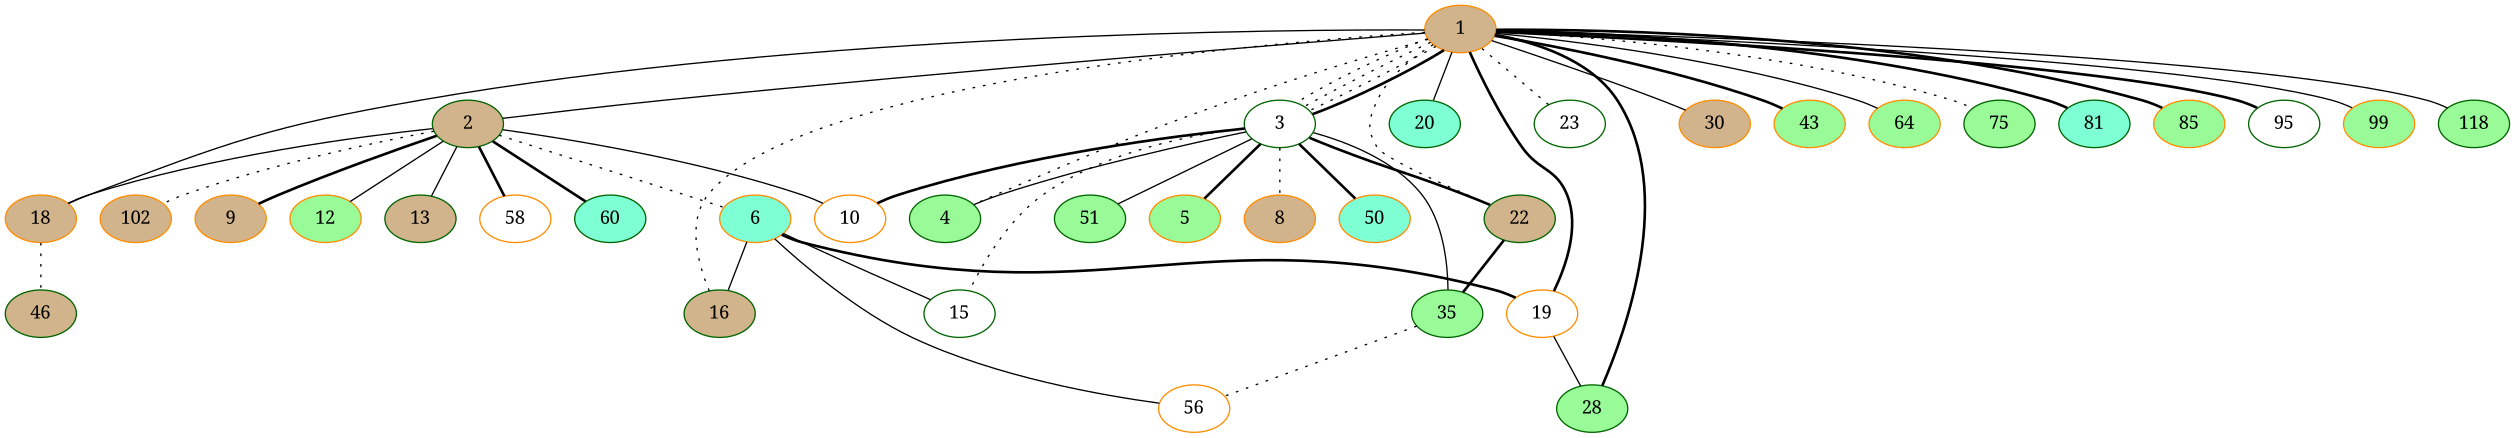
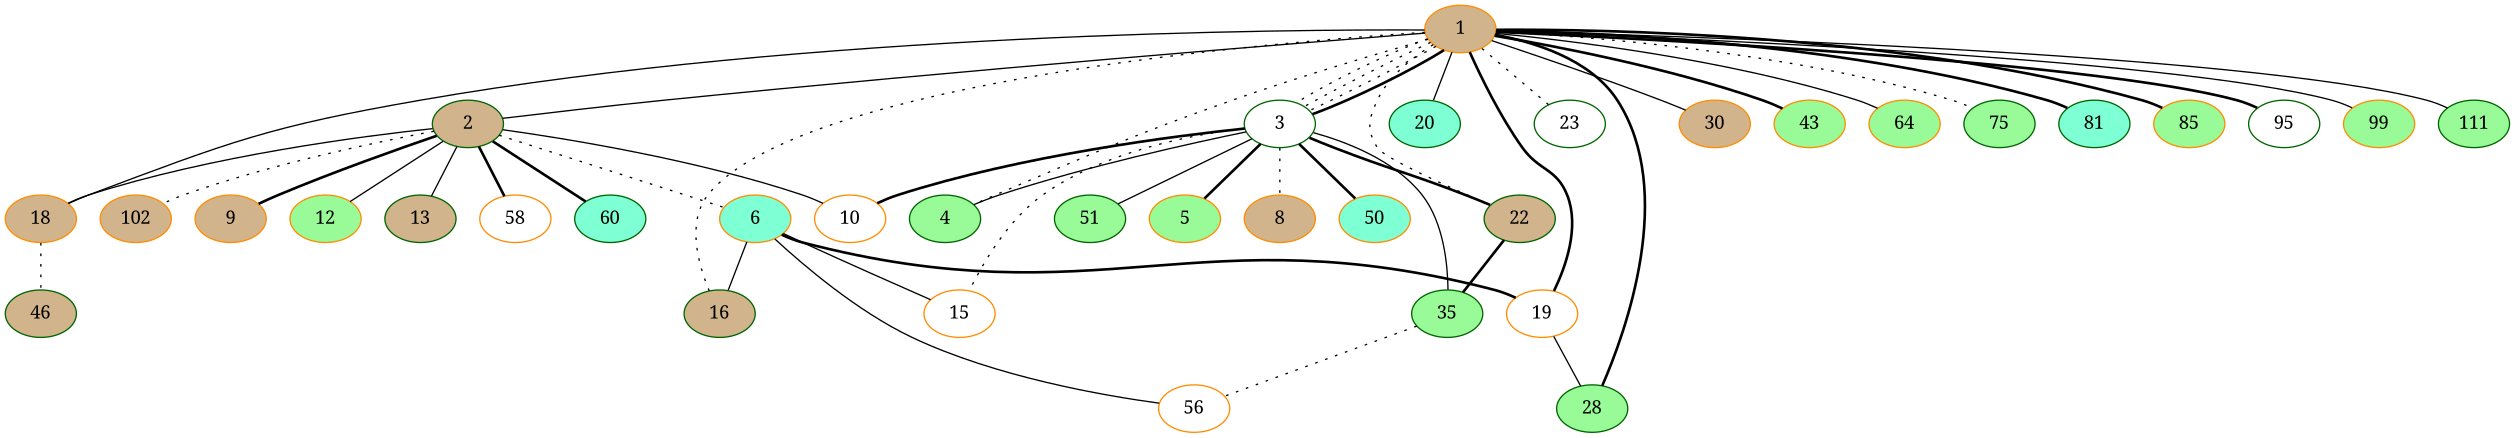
(2474, 124) -> (2474, 124)
(960, 314) -> (960, 314)
